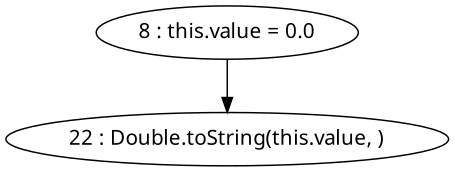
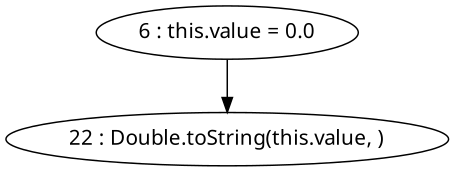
(227, 33) -> (227, 33)
